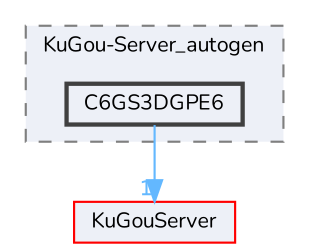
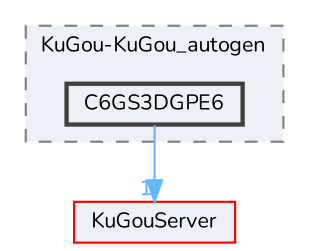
(155, 46) -> (155, 46)
